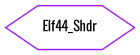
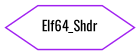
(70, 28) -> (70, 28)
